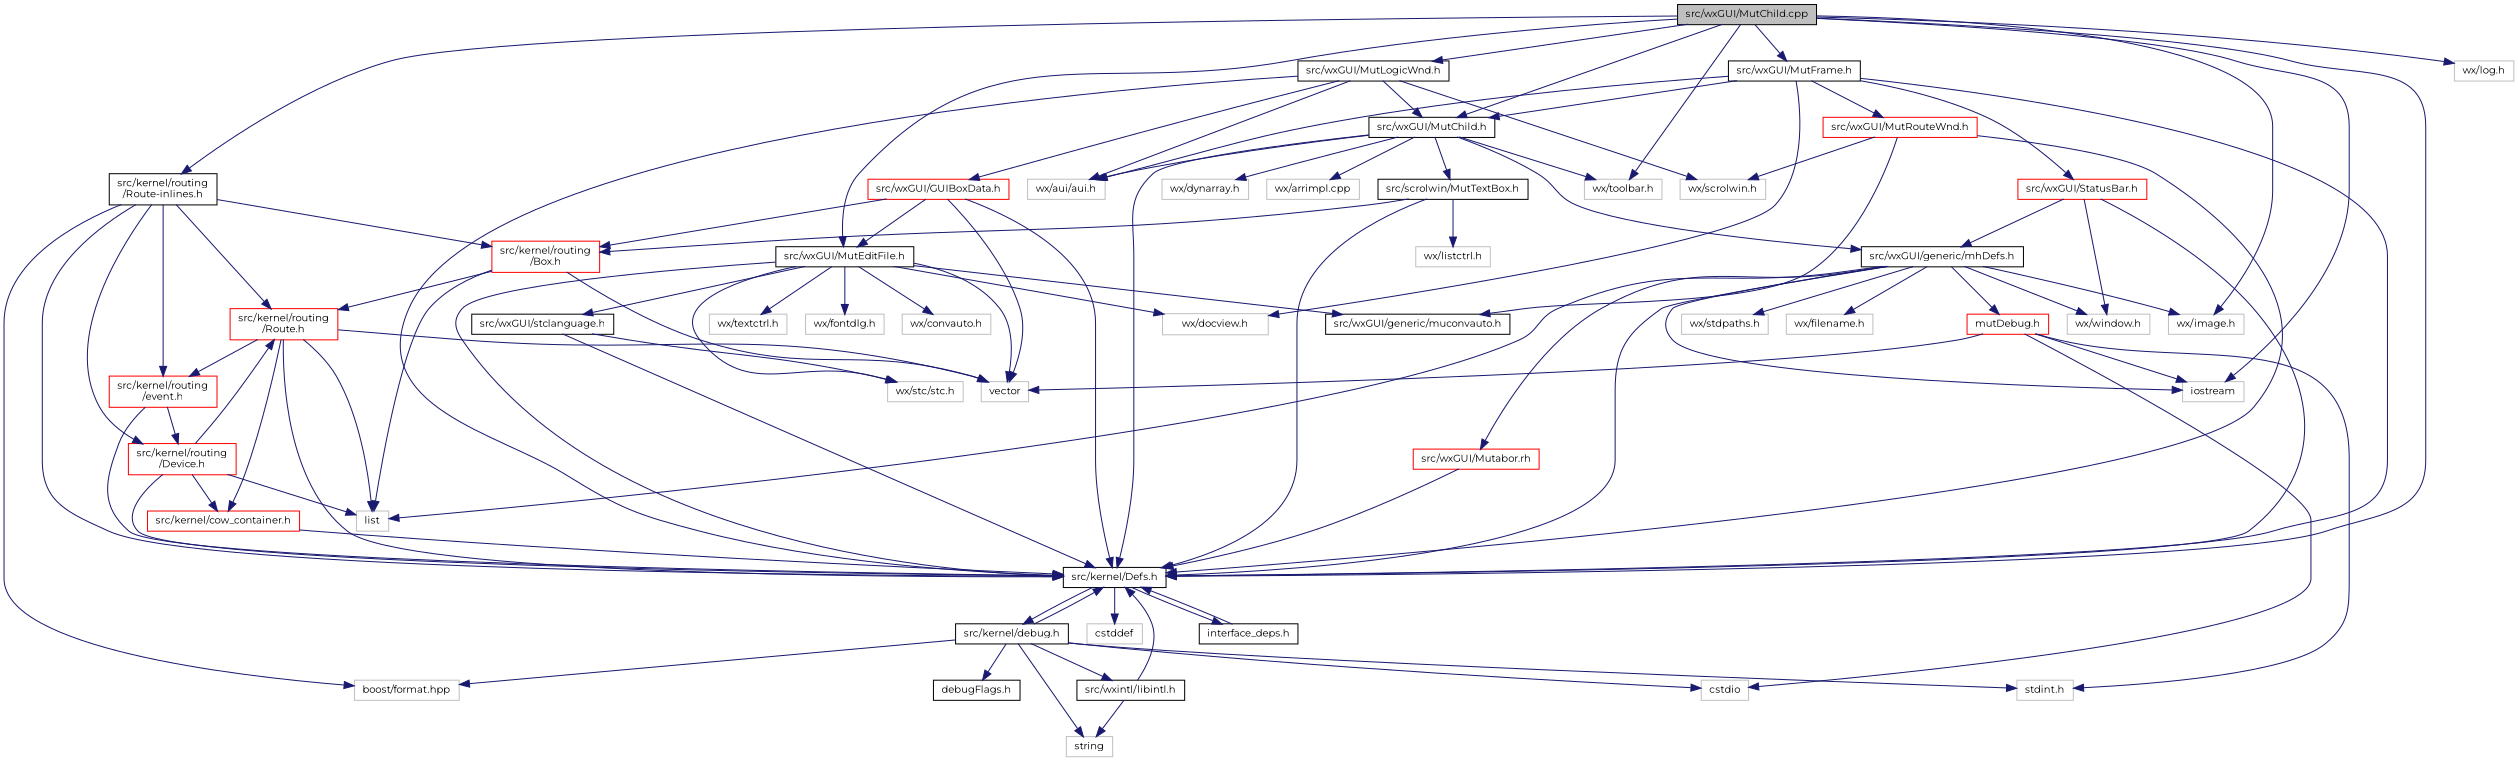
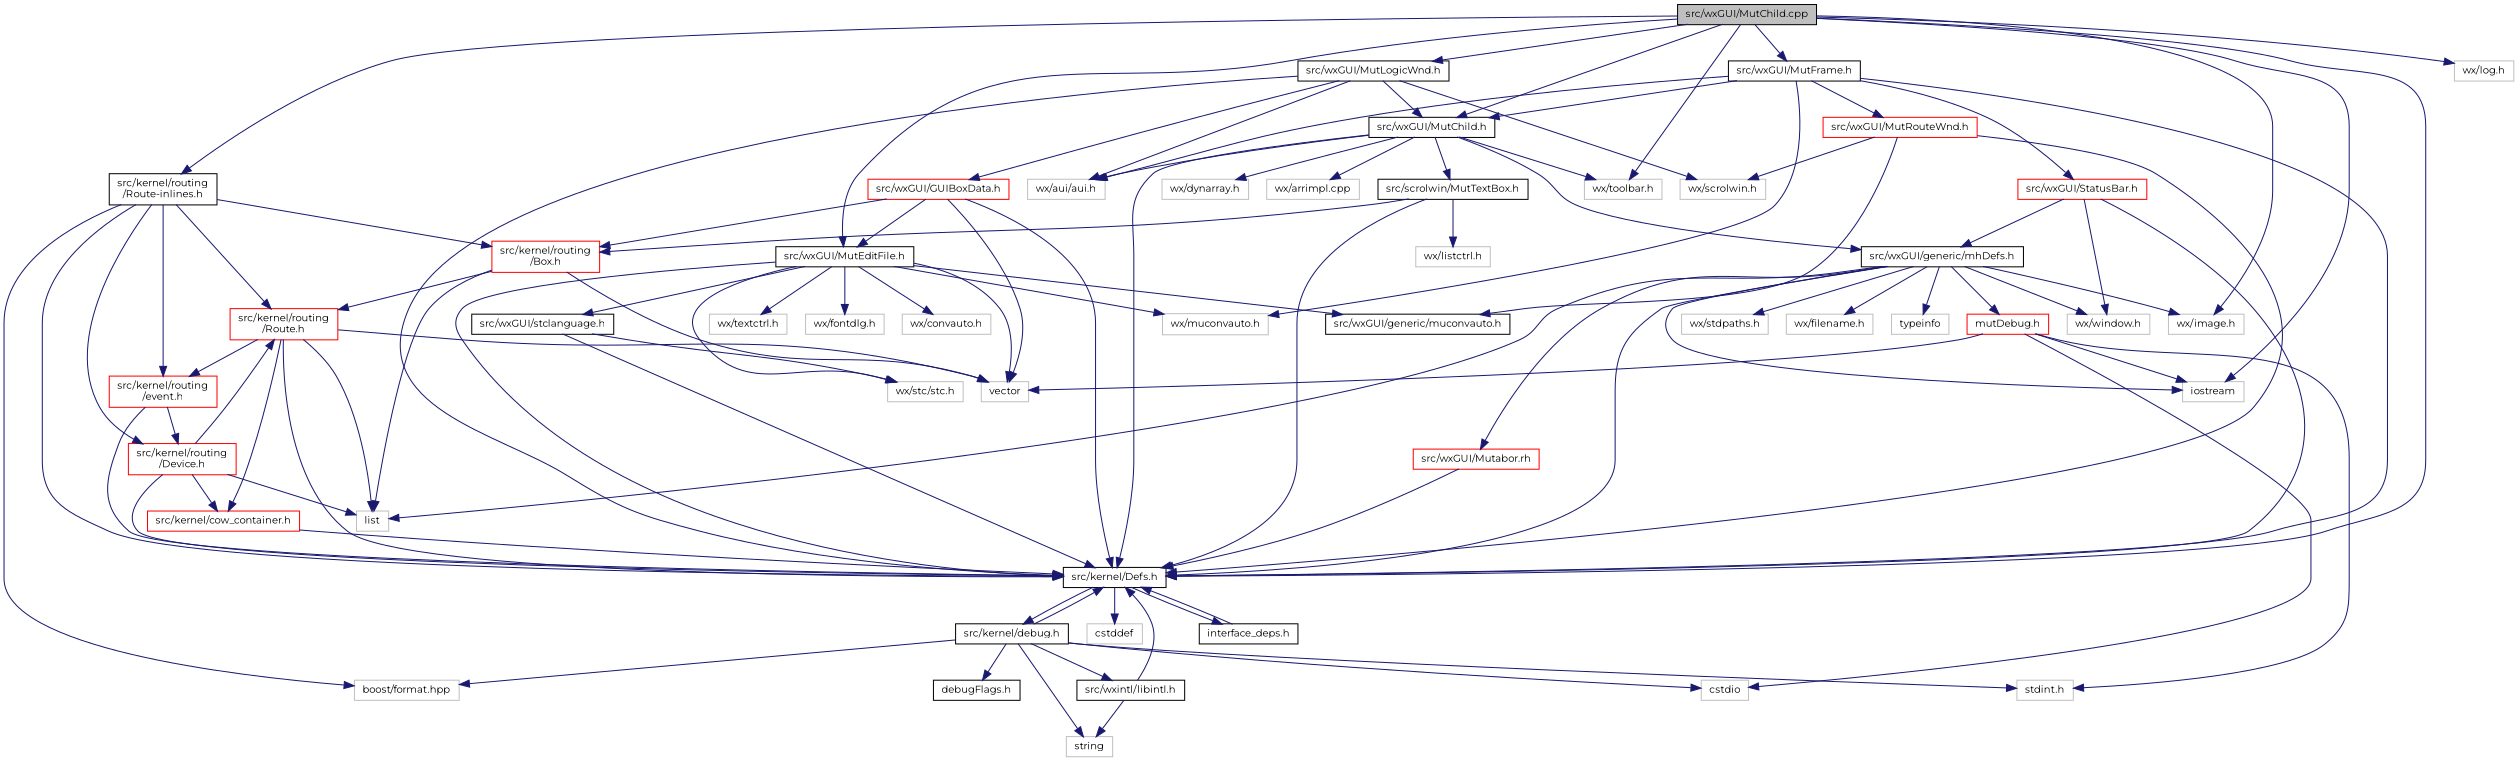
(1215, 324) -> (1215, 324)
none -> (1920, 324)
